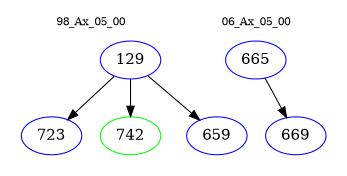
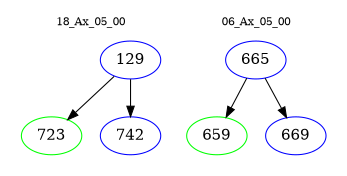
(91, 23) -> (91, 23)
(162, 88) -> (239, 93)
(52, 136) -> (52, 136)
(131, 136) -> (131, 136)
(217, 136) -> (217, 136)
